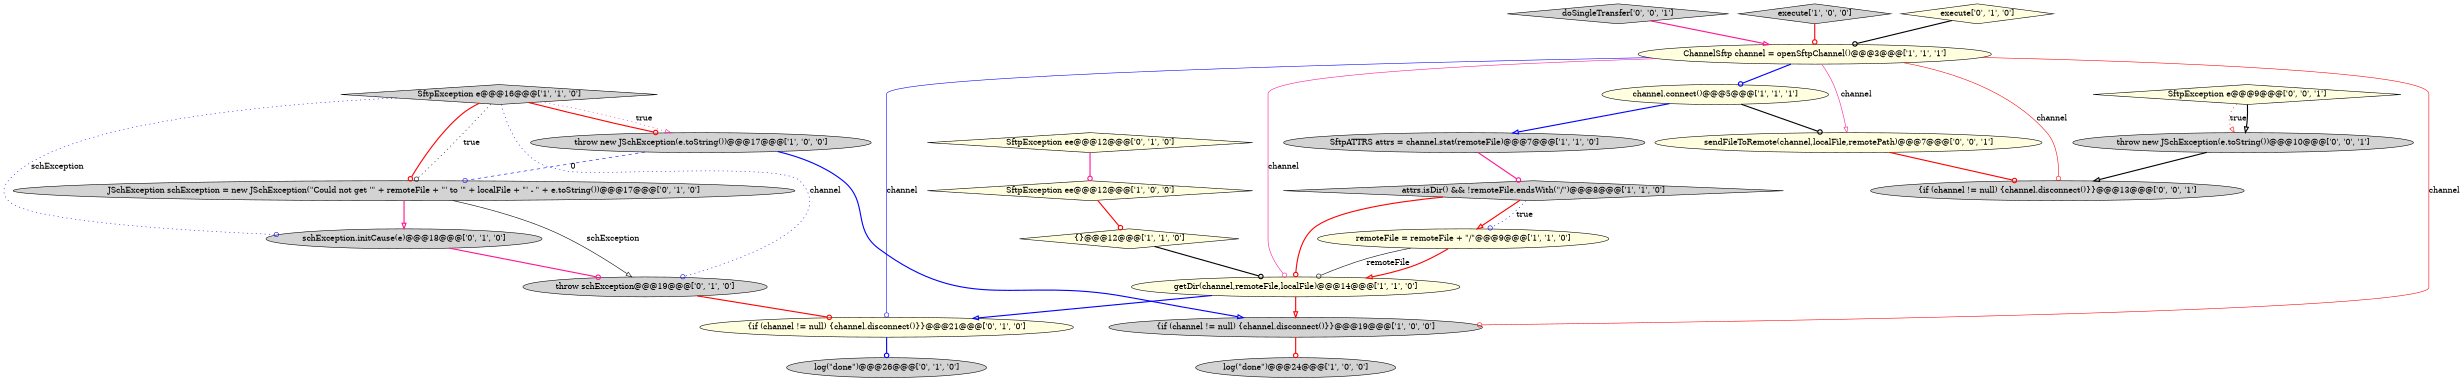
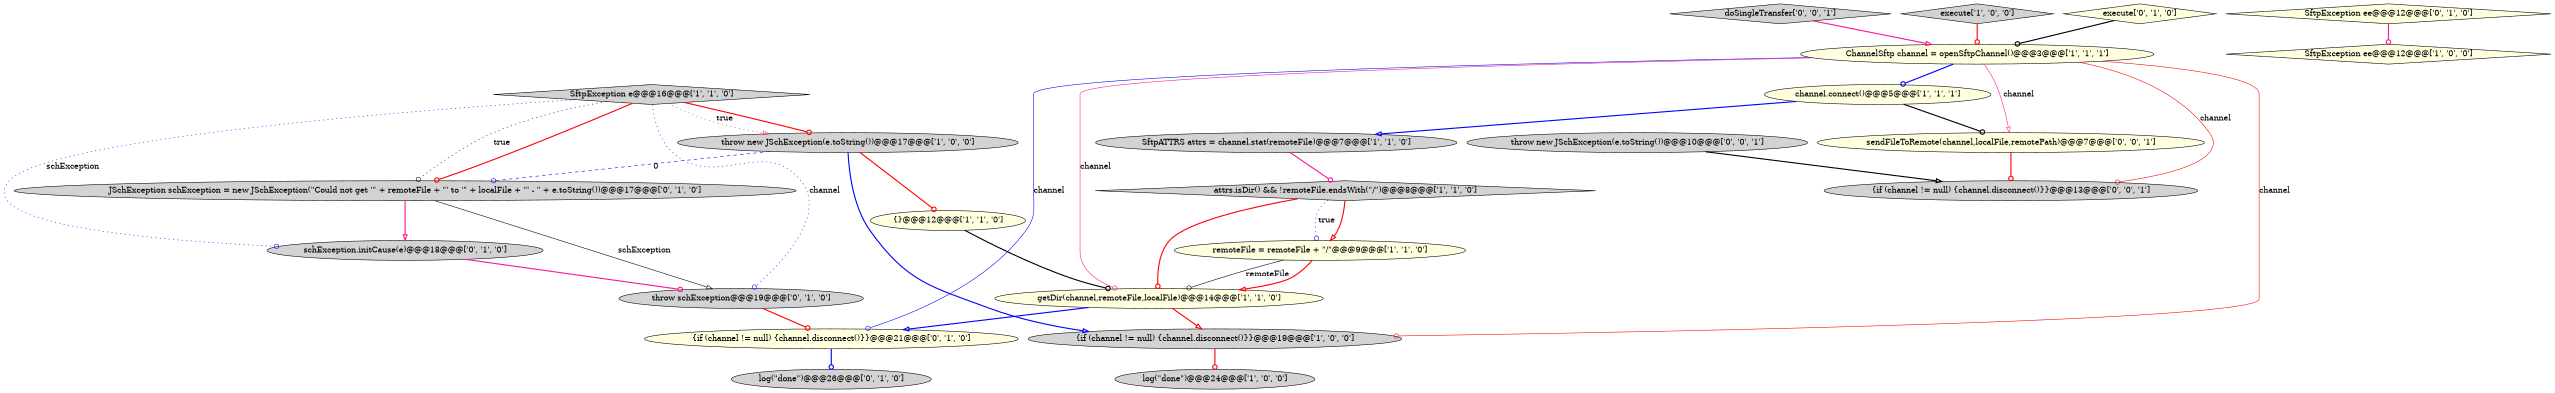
(2247, 95) -> none
(1108, 213) -> (896, 180)
(1129, 239) -> (948, 221)
